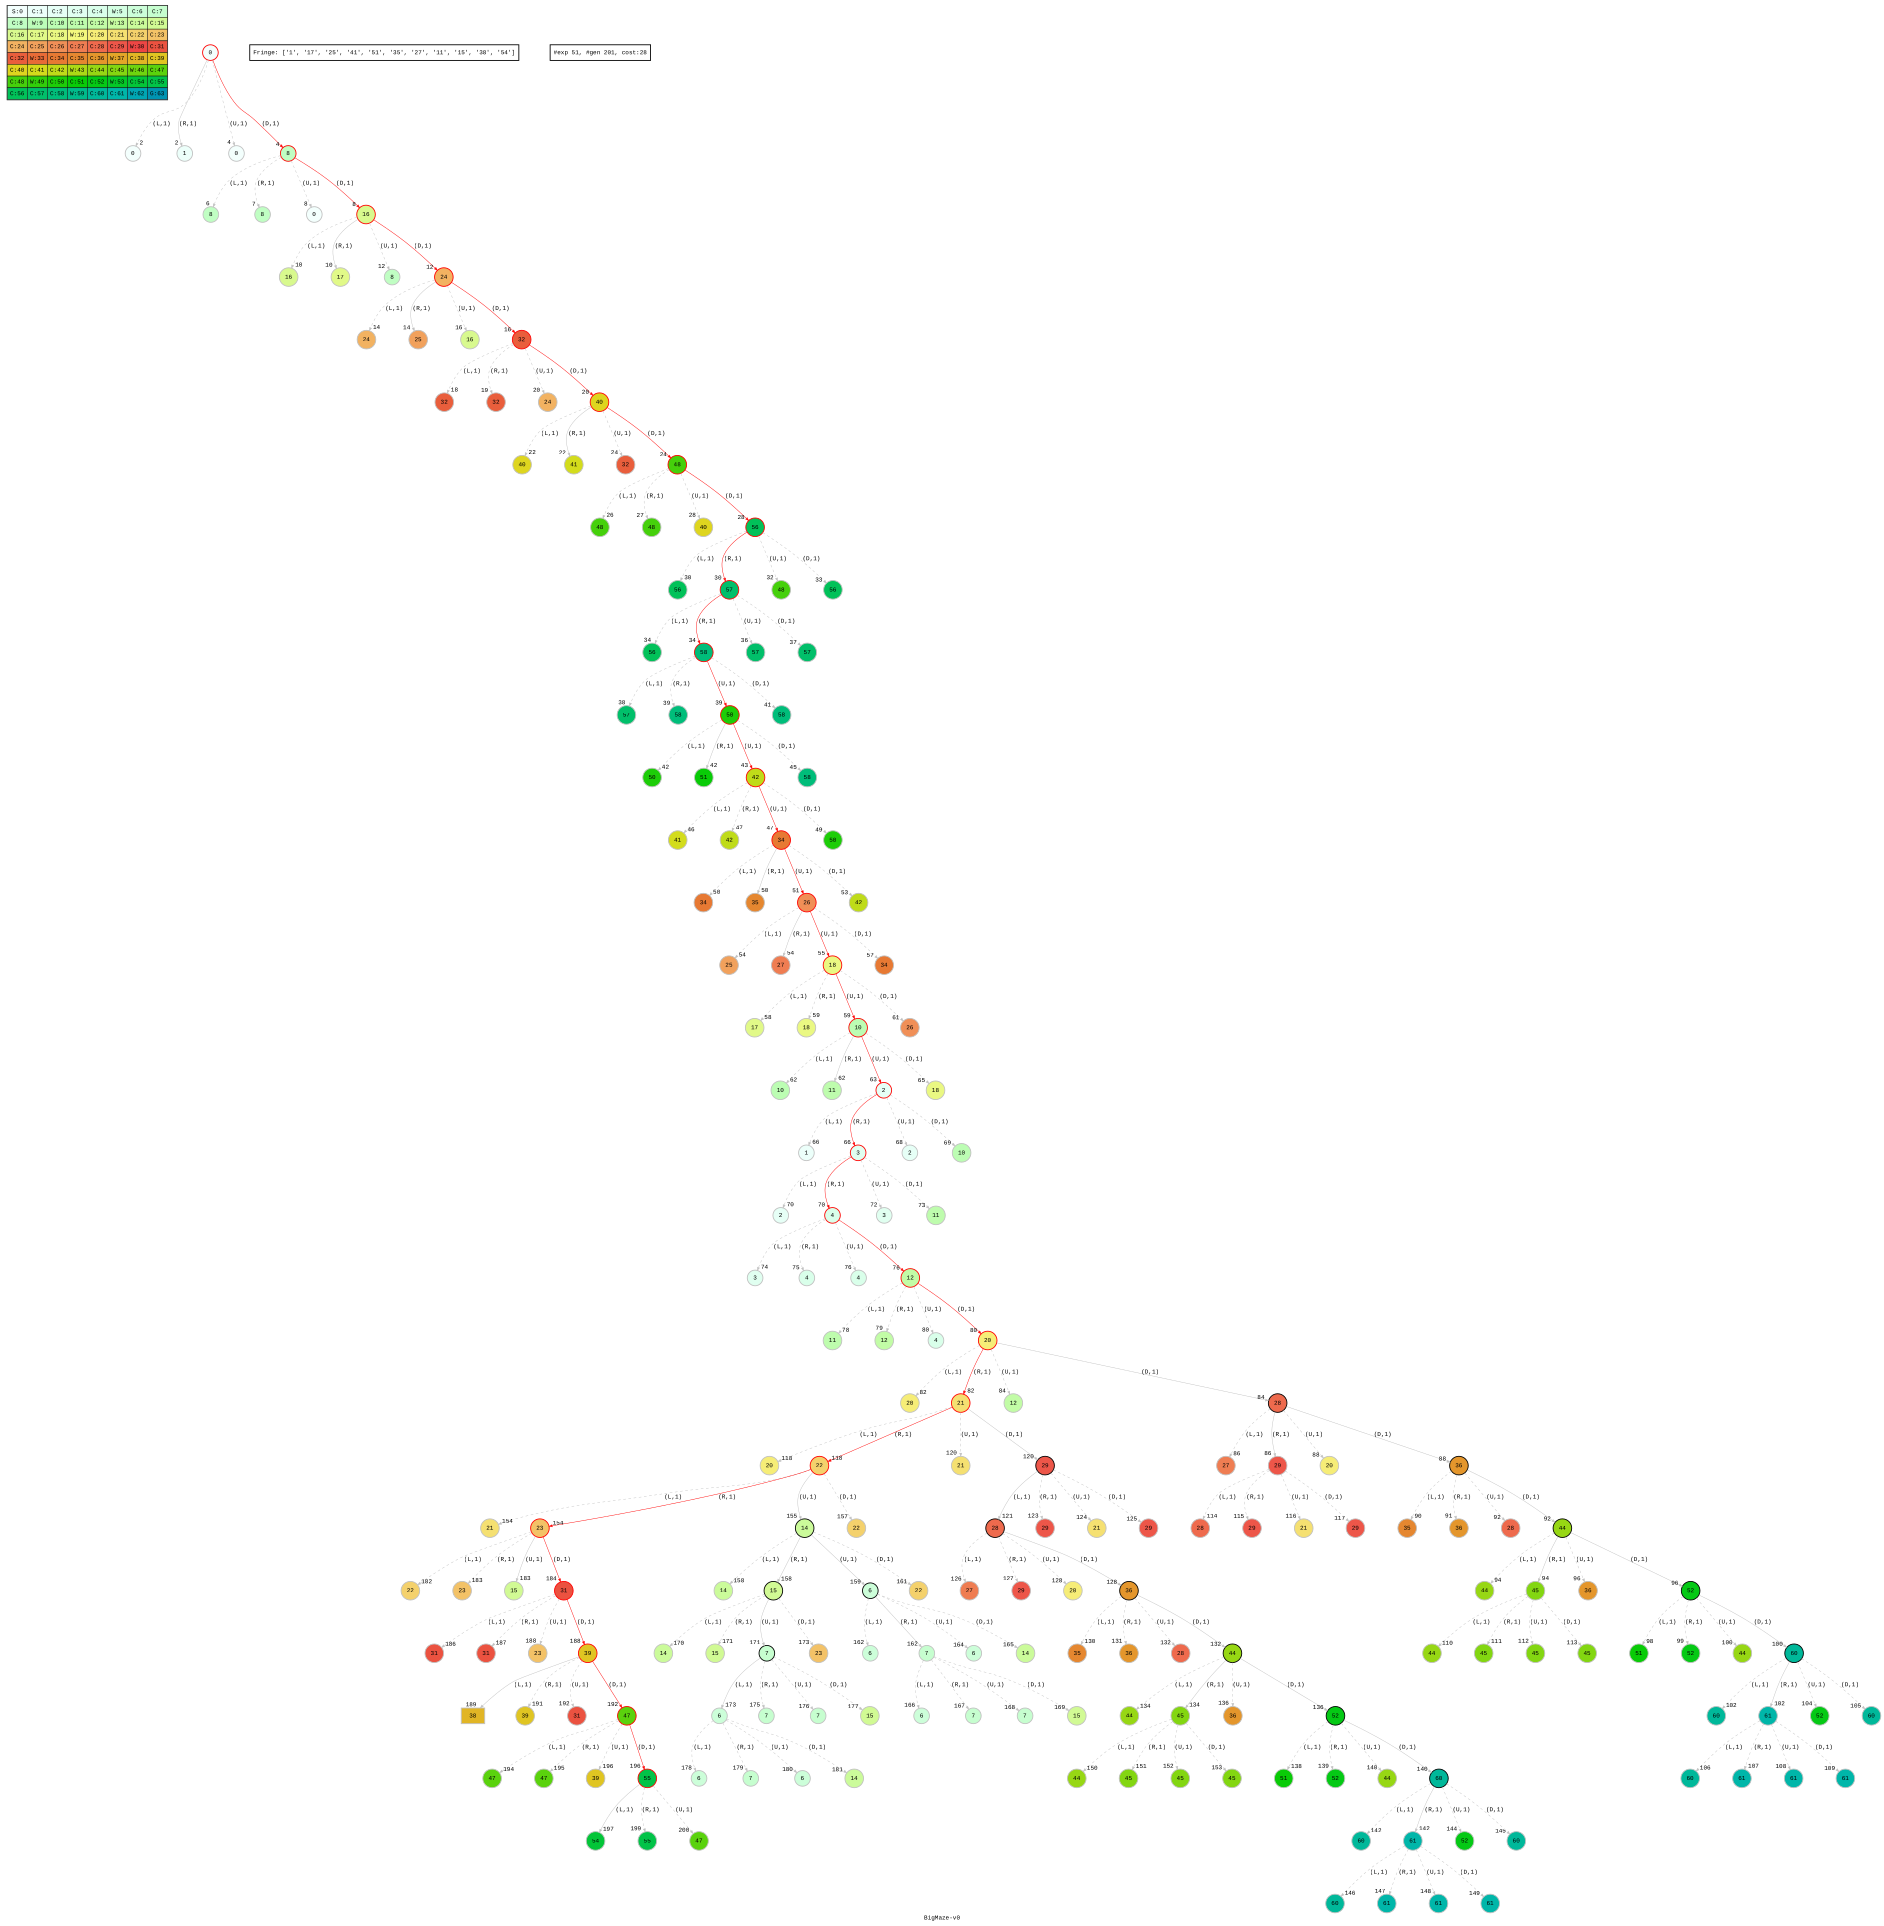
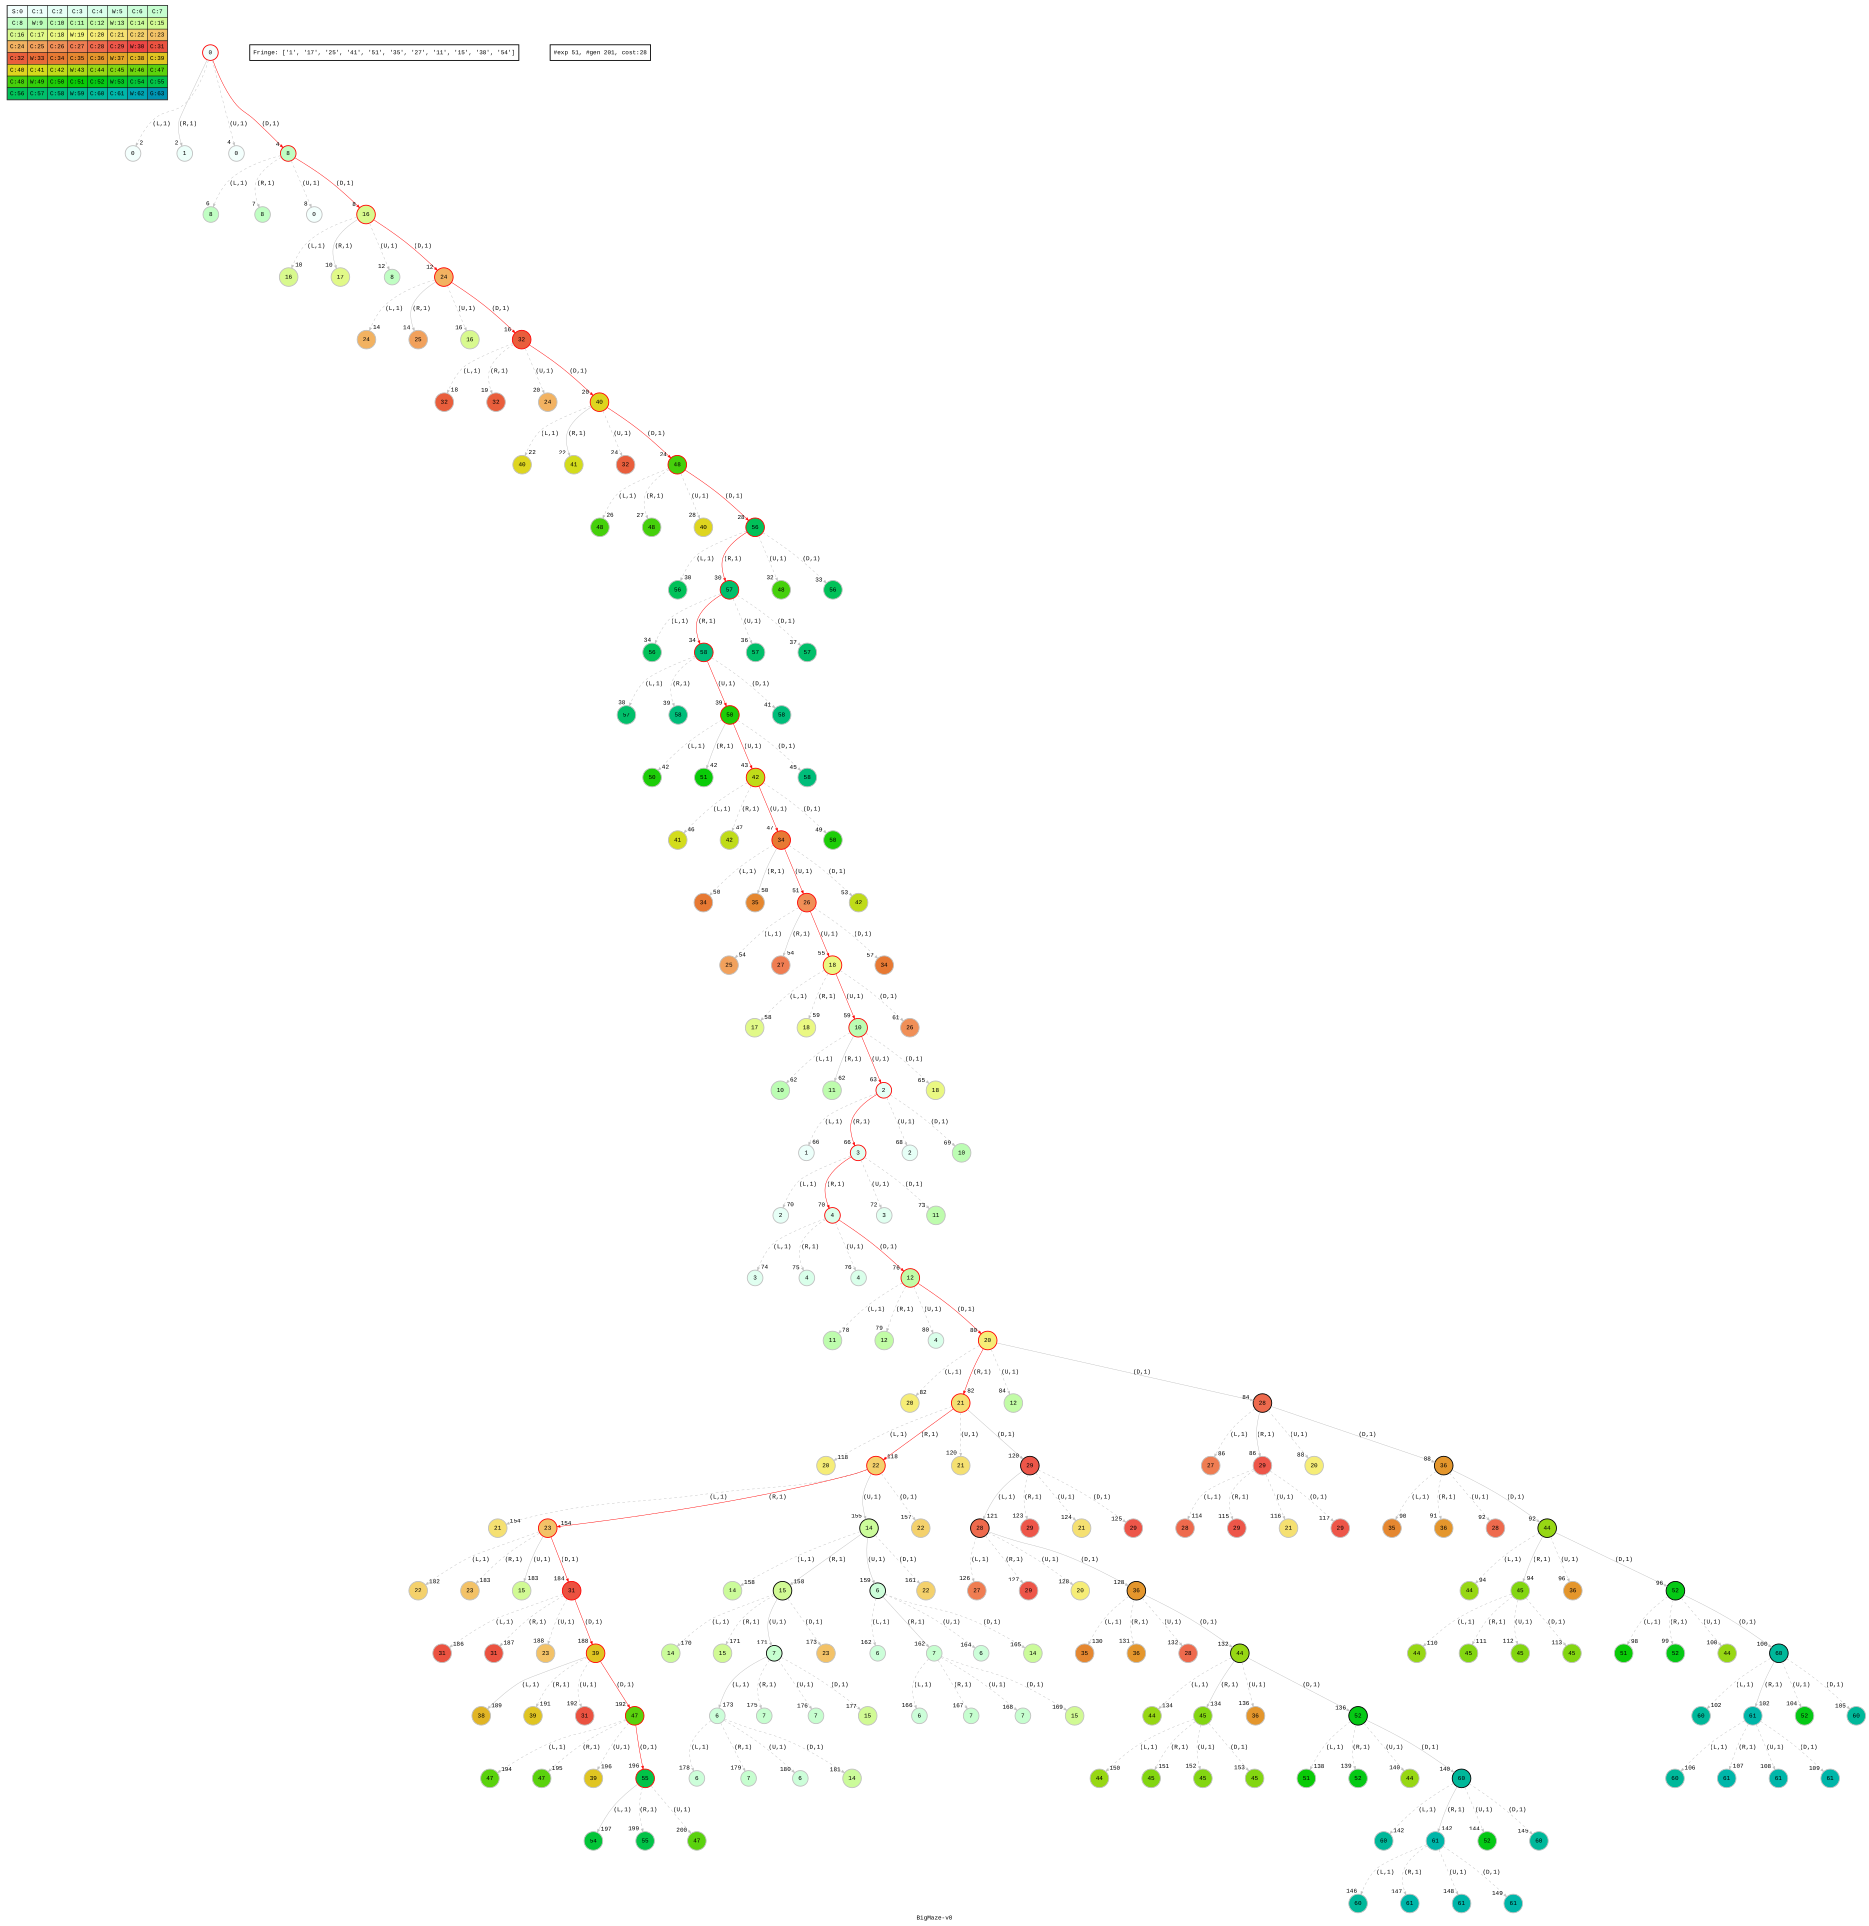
(473, 1716) -> (481, 1716)
